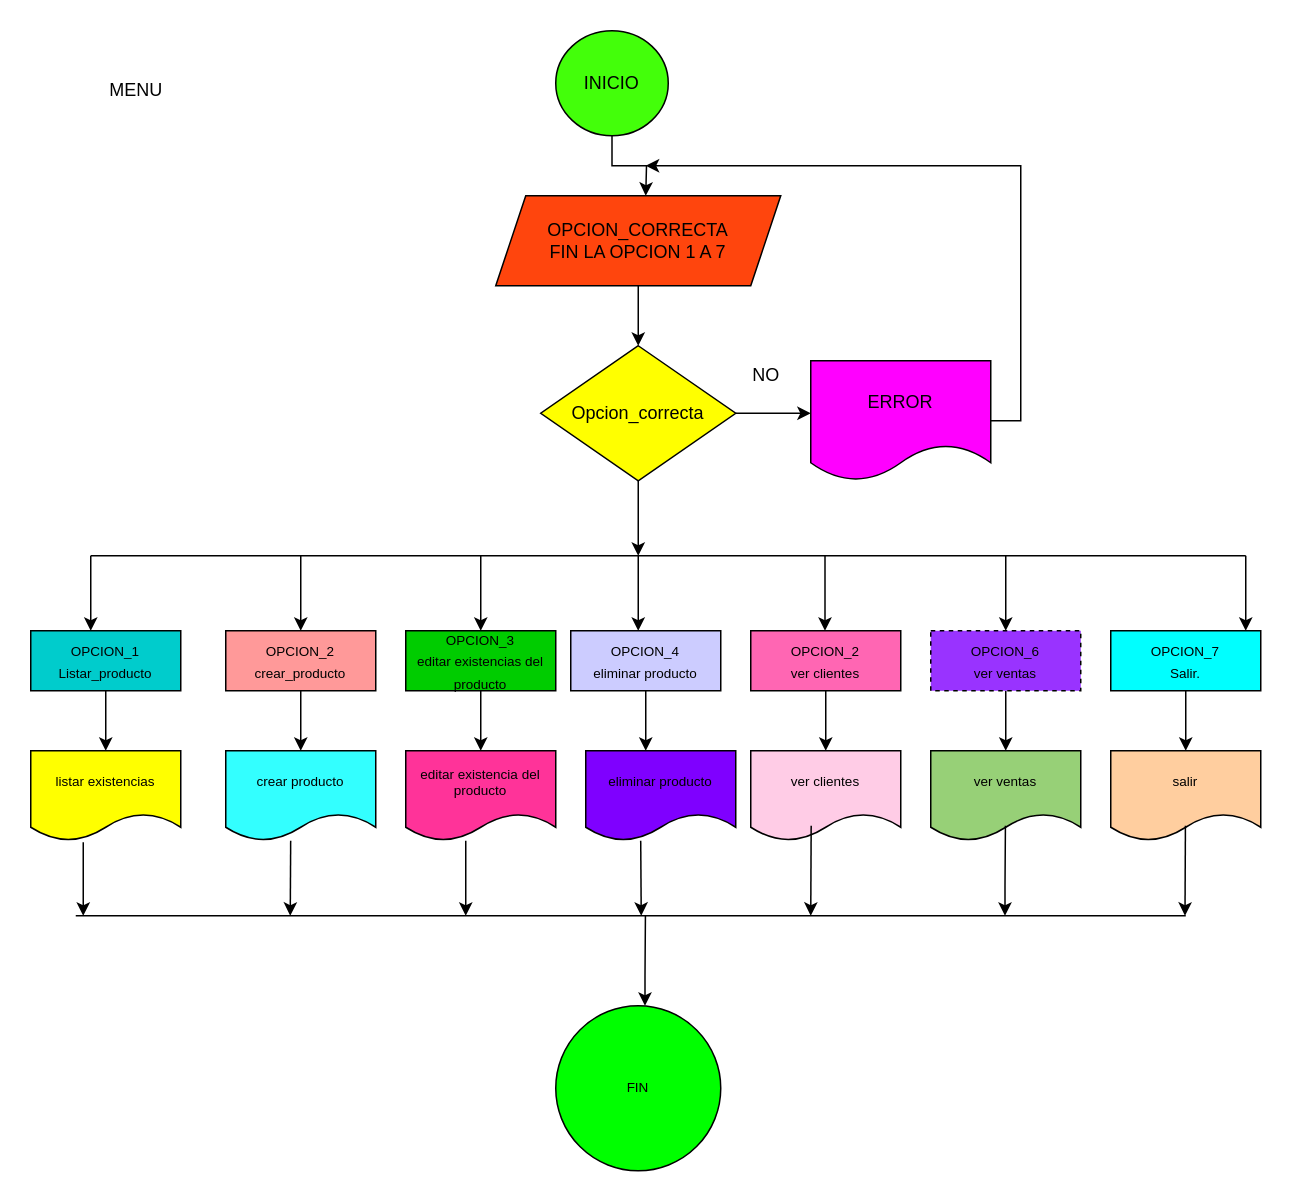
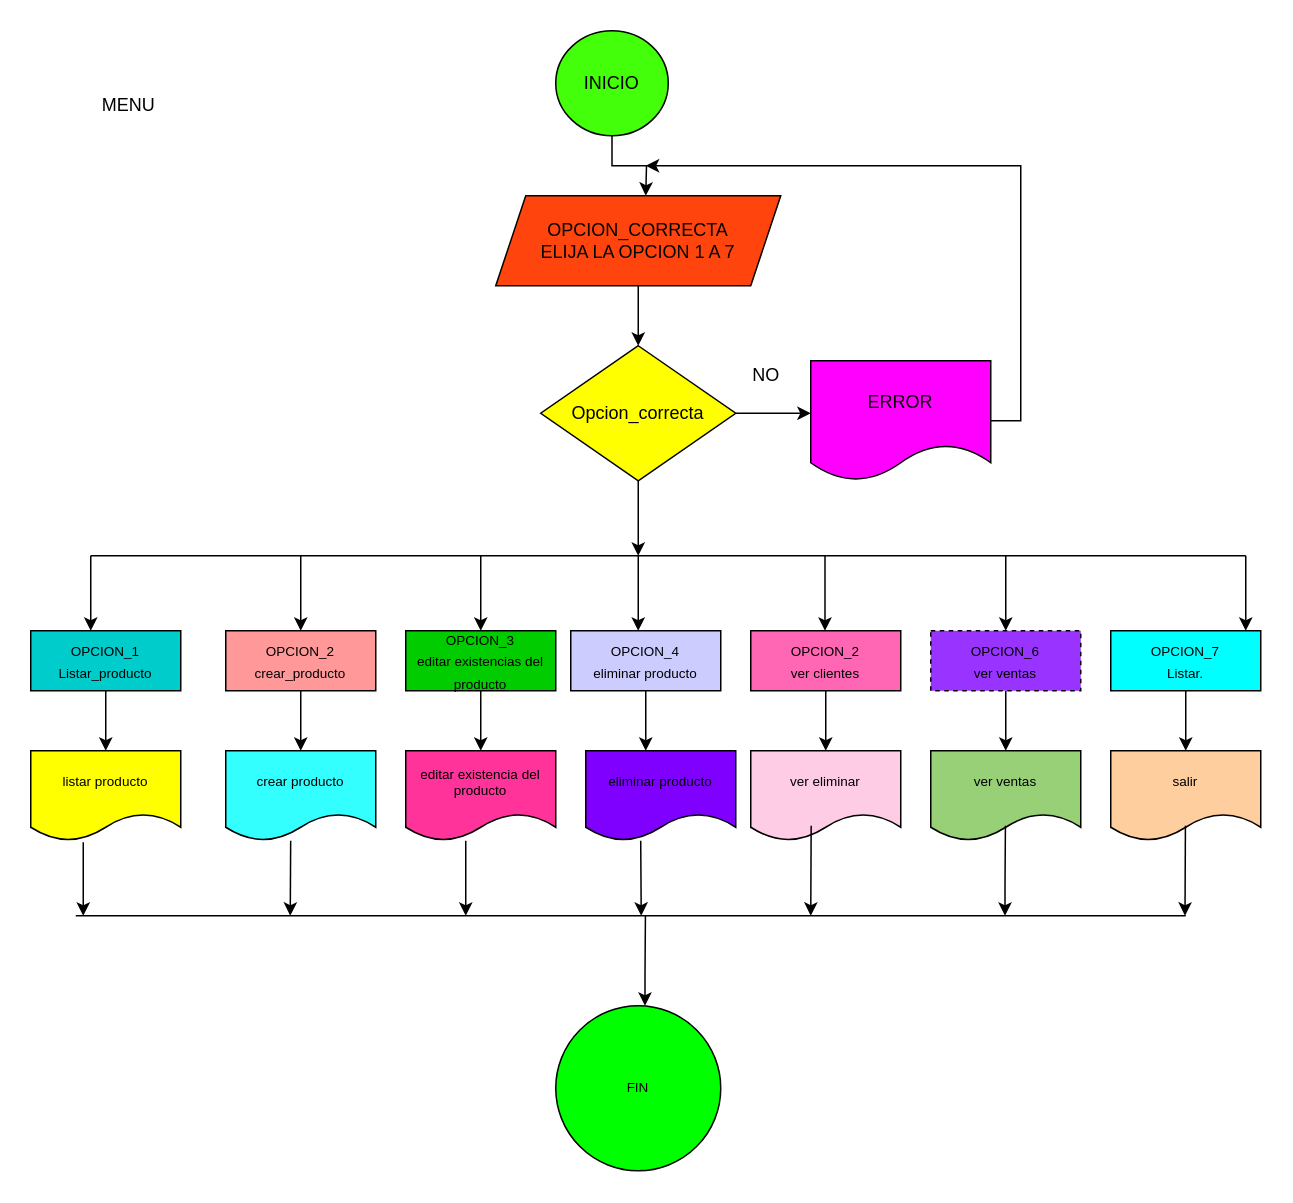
(136, 91) -> (128, 106)
(638, 241) -> (638, 241)
(1186, 661) -> (1186, 661)
(106, 782) -> (106, 782)
(826, 782) -> (826, 782)
